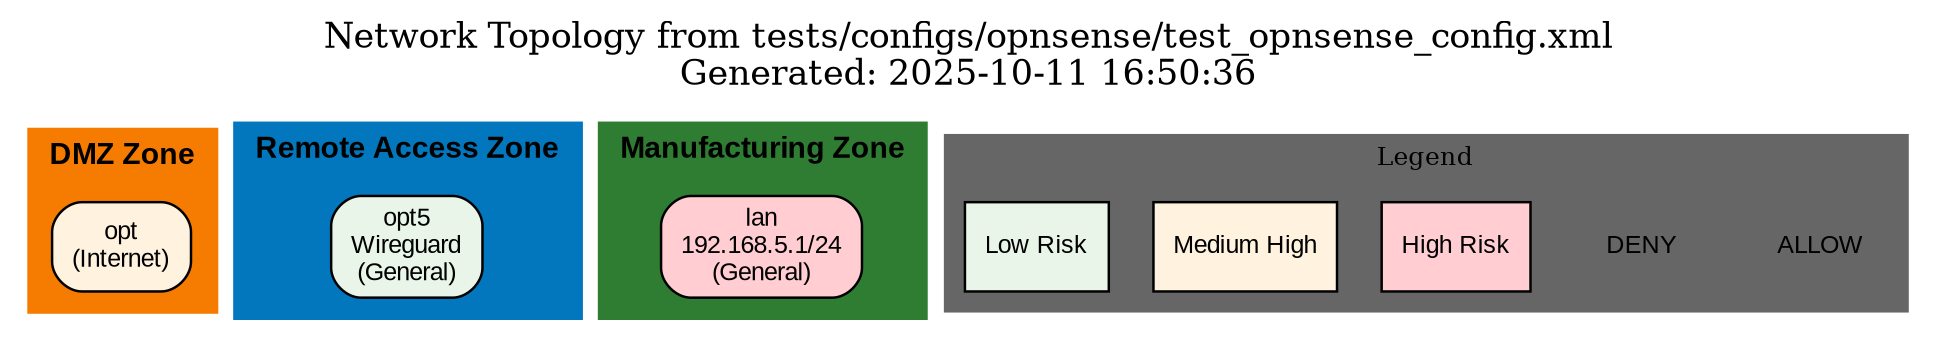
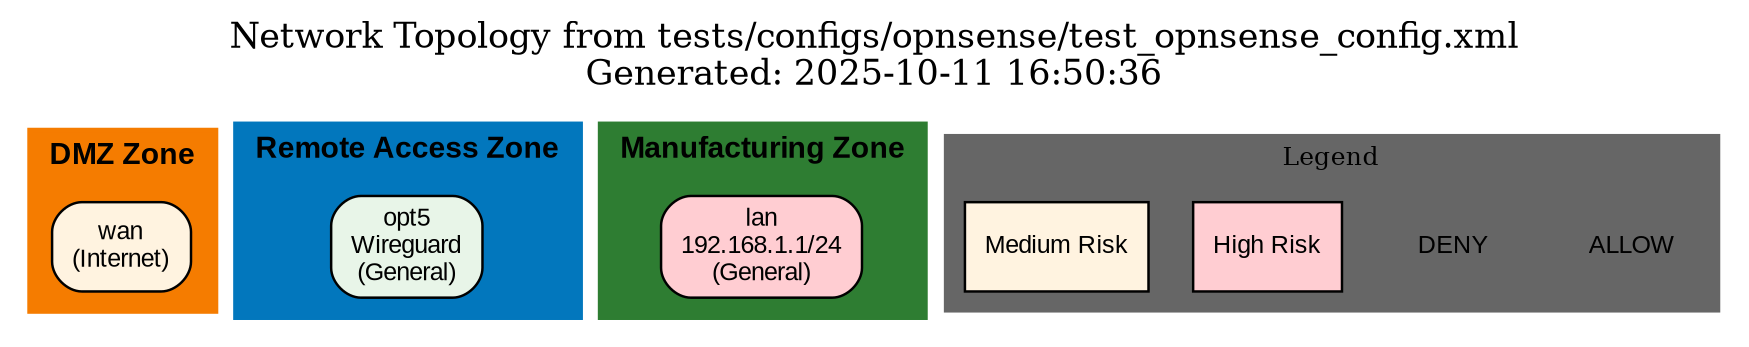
(122, 247) -> (122, 247)
(762, 247) -> (762, 247)
(1037, 247) -> none
(1245, 247) -> (1057, 247)
